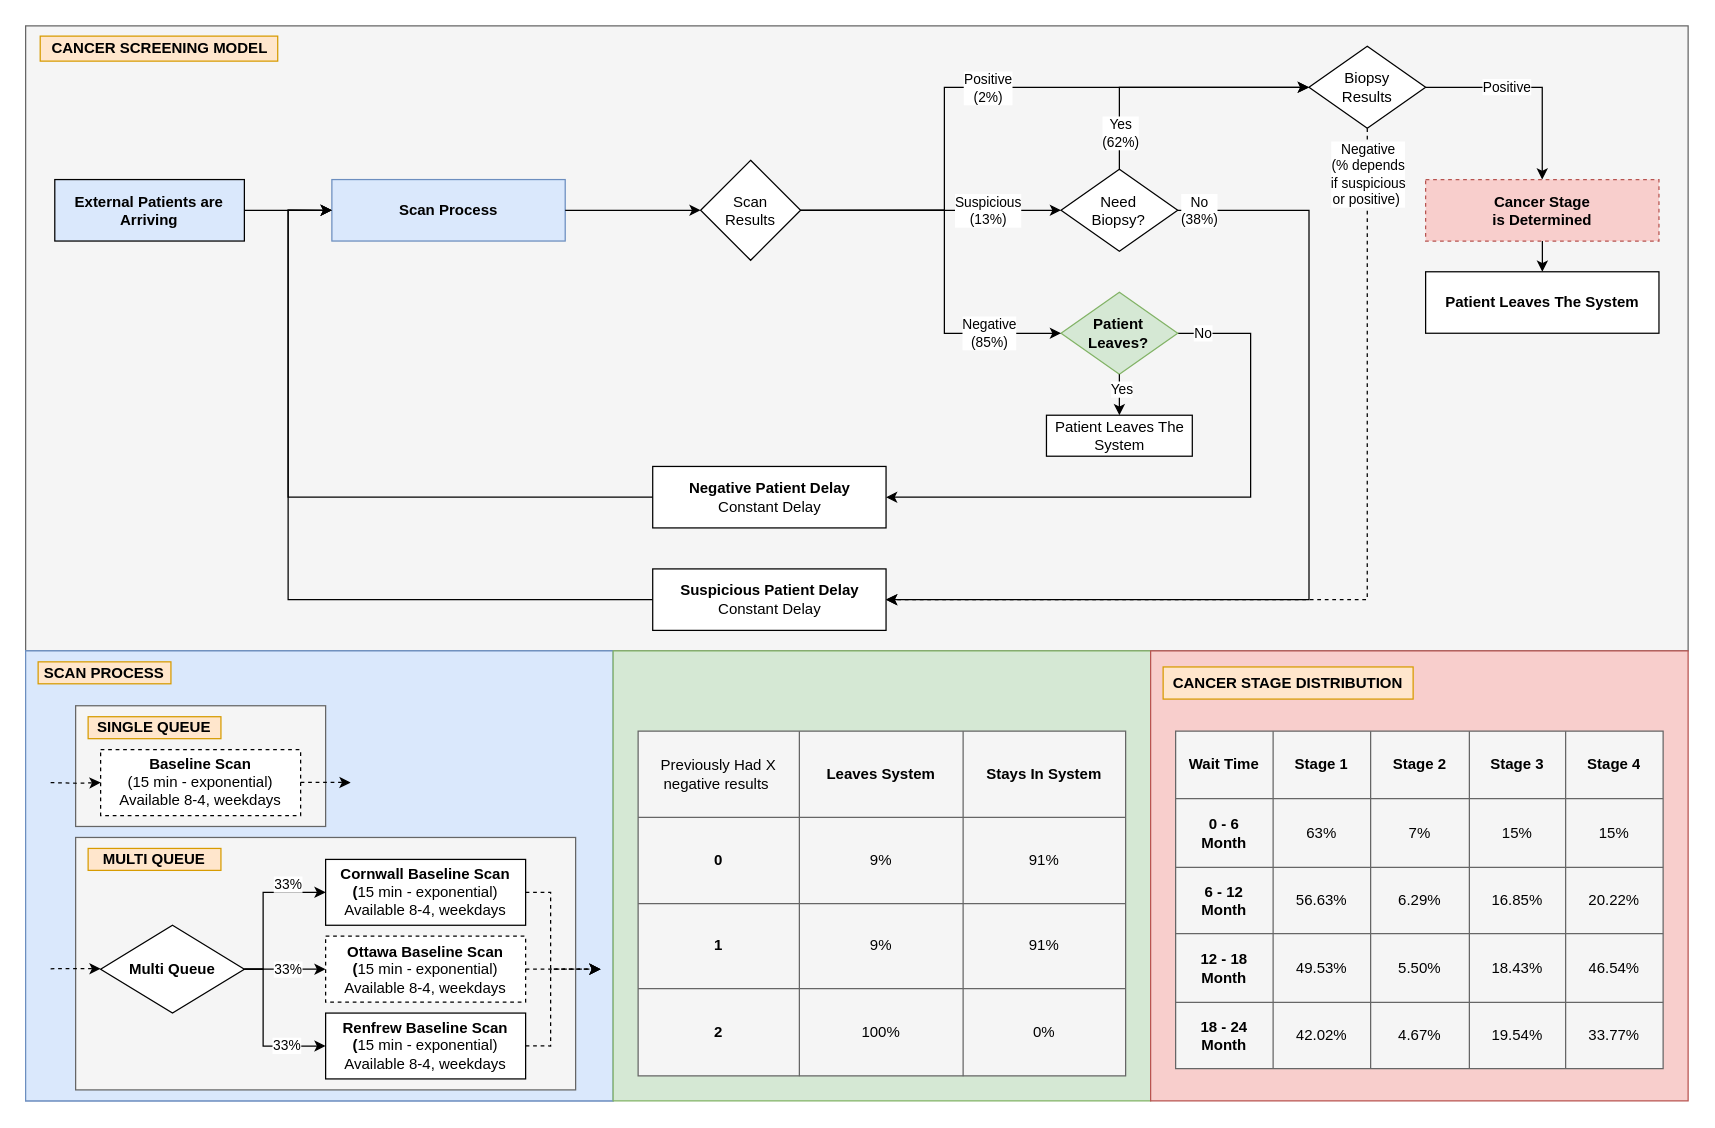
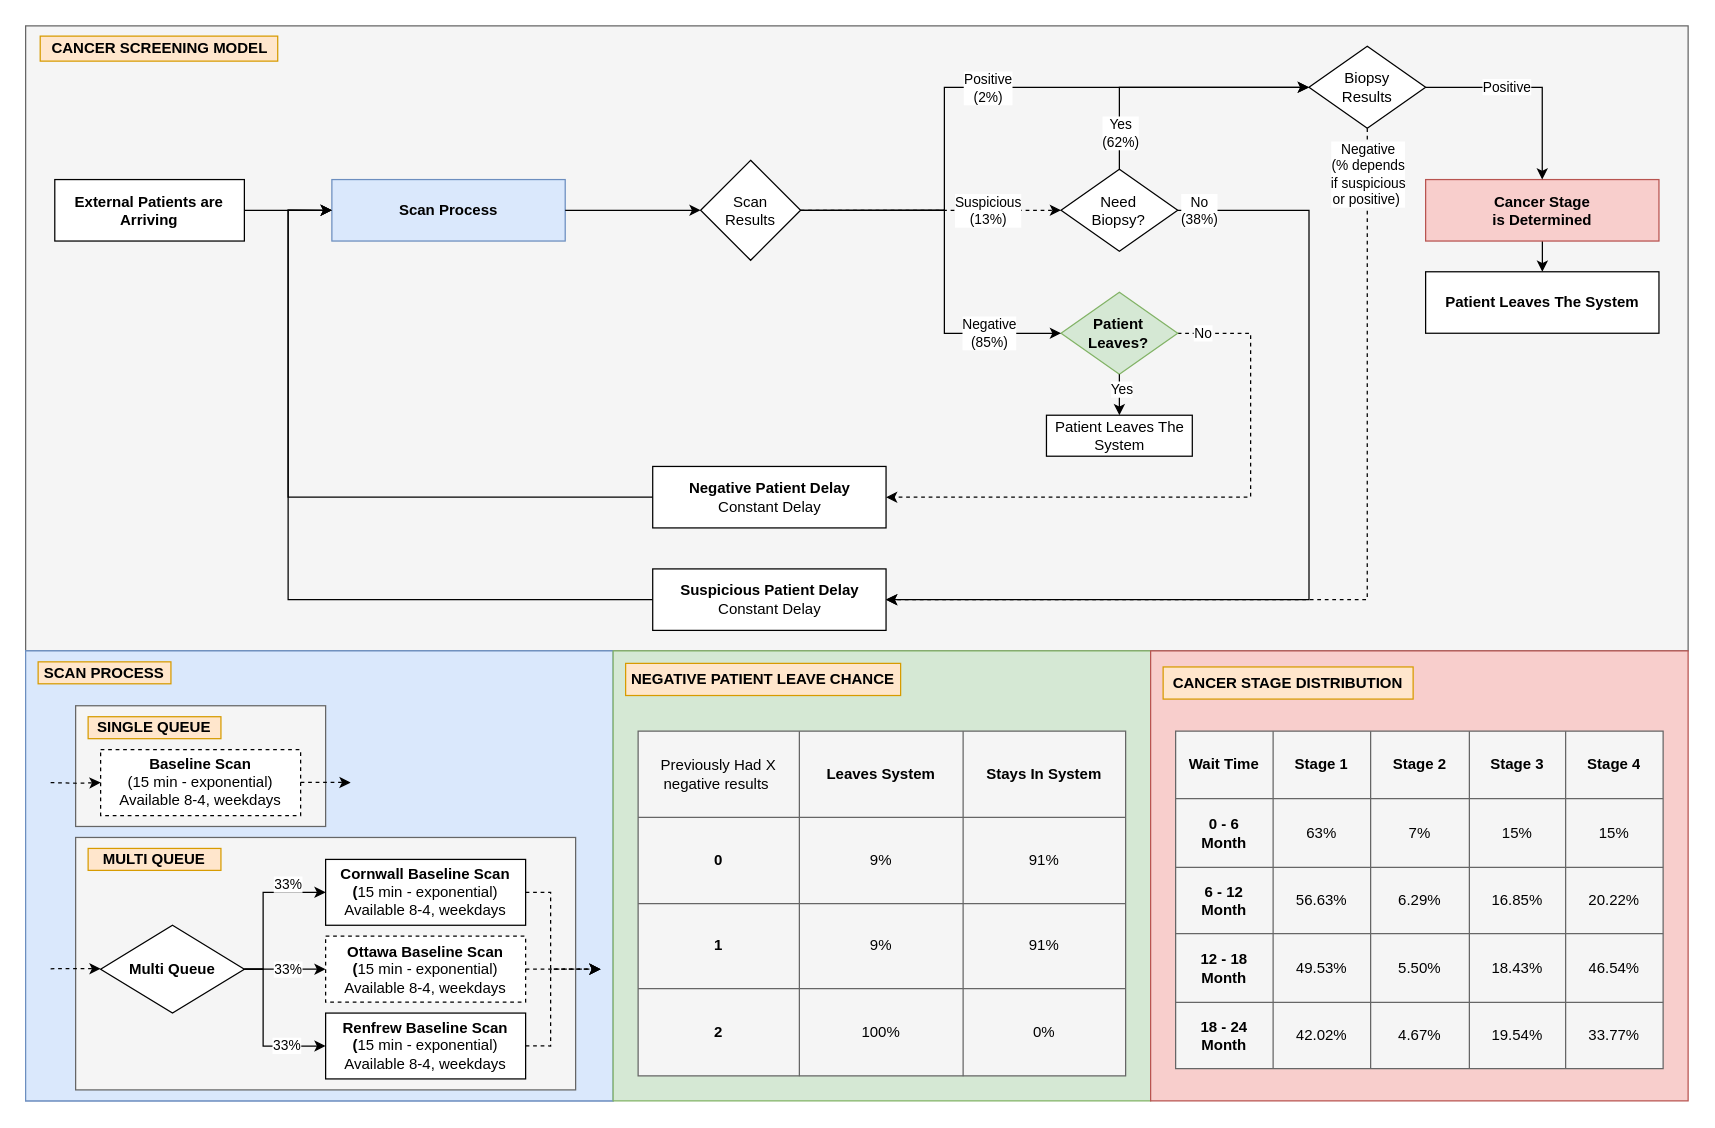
(150, 210) -> (150, 210)
(1034, 210) -> (1034, 210)
(1542, 210) -> (1542, 210)
(1173, 497) -> (1173, 497)
none -> (763, 679)
